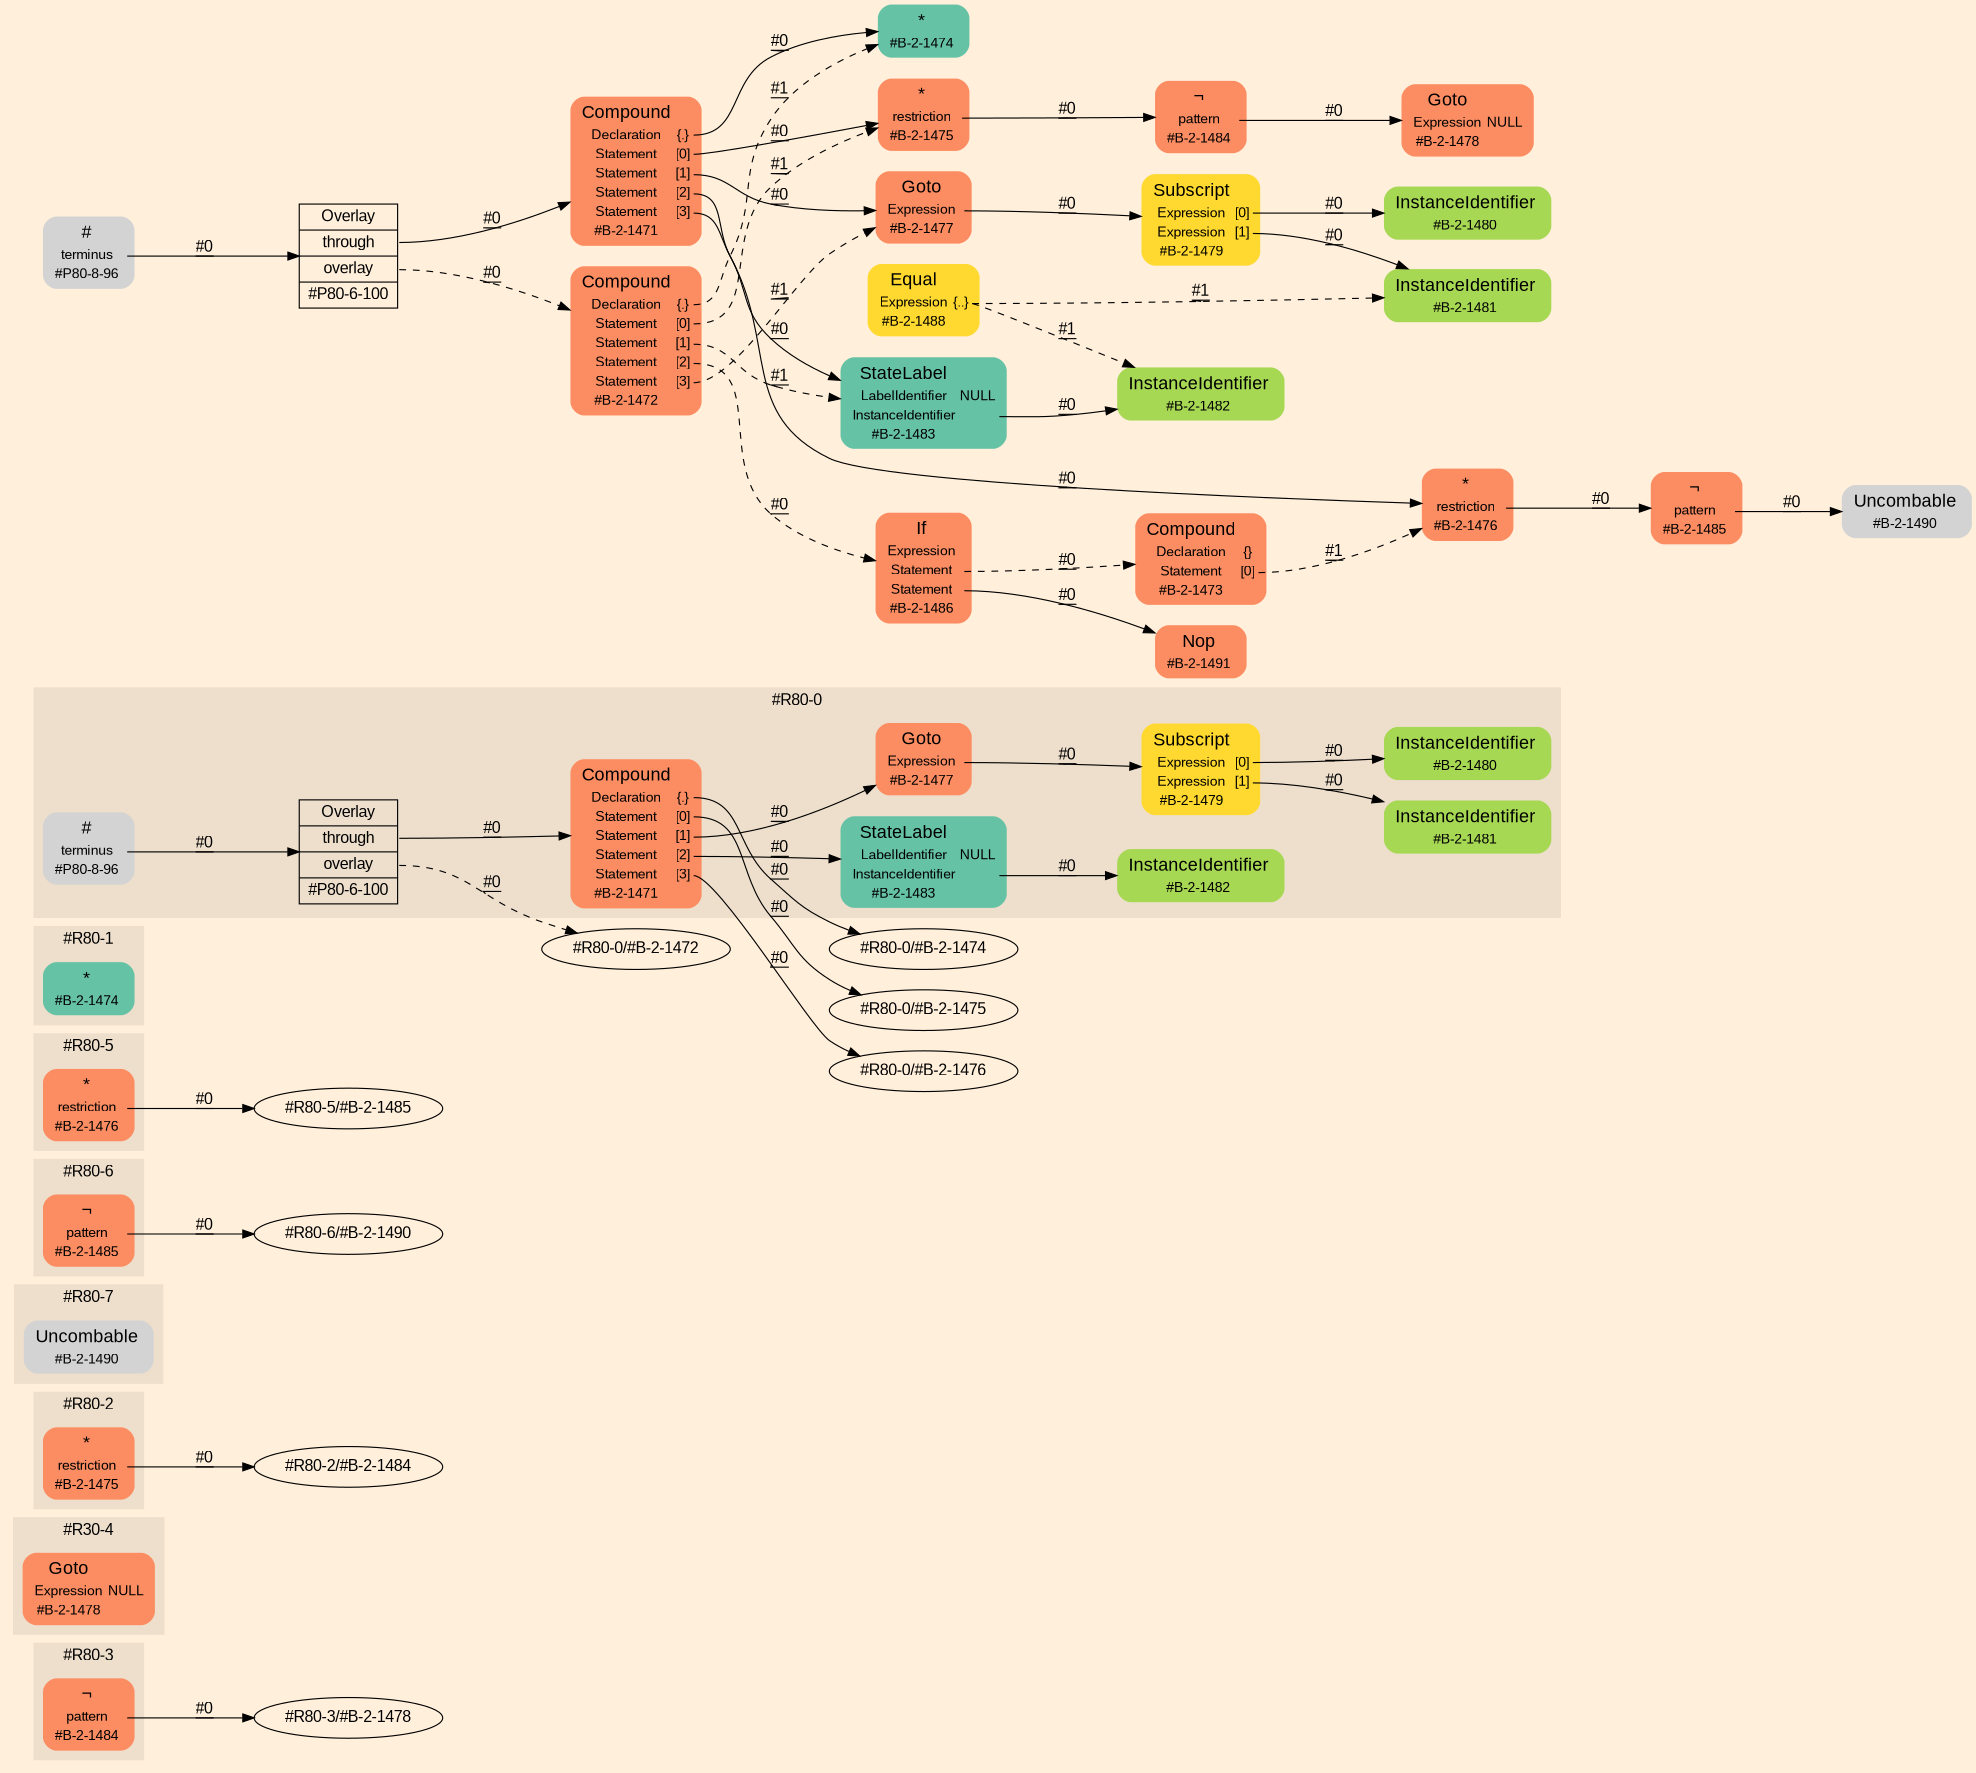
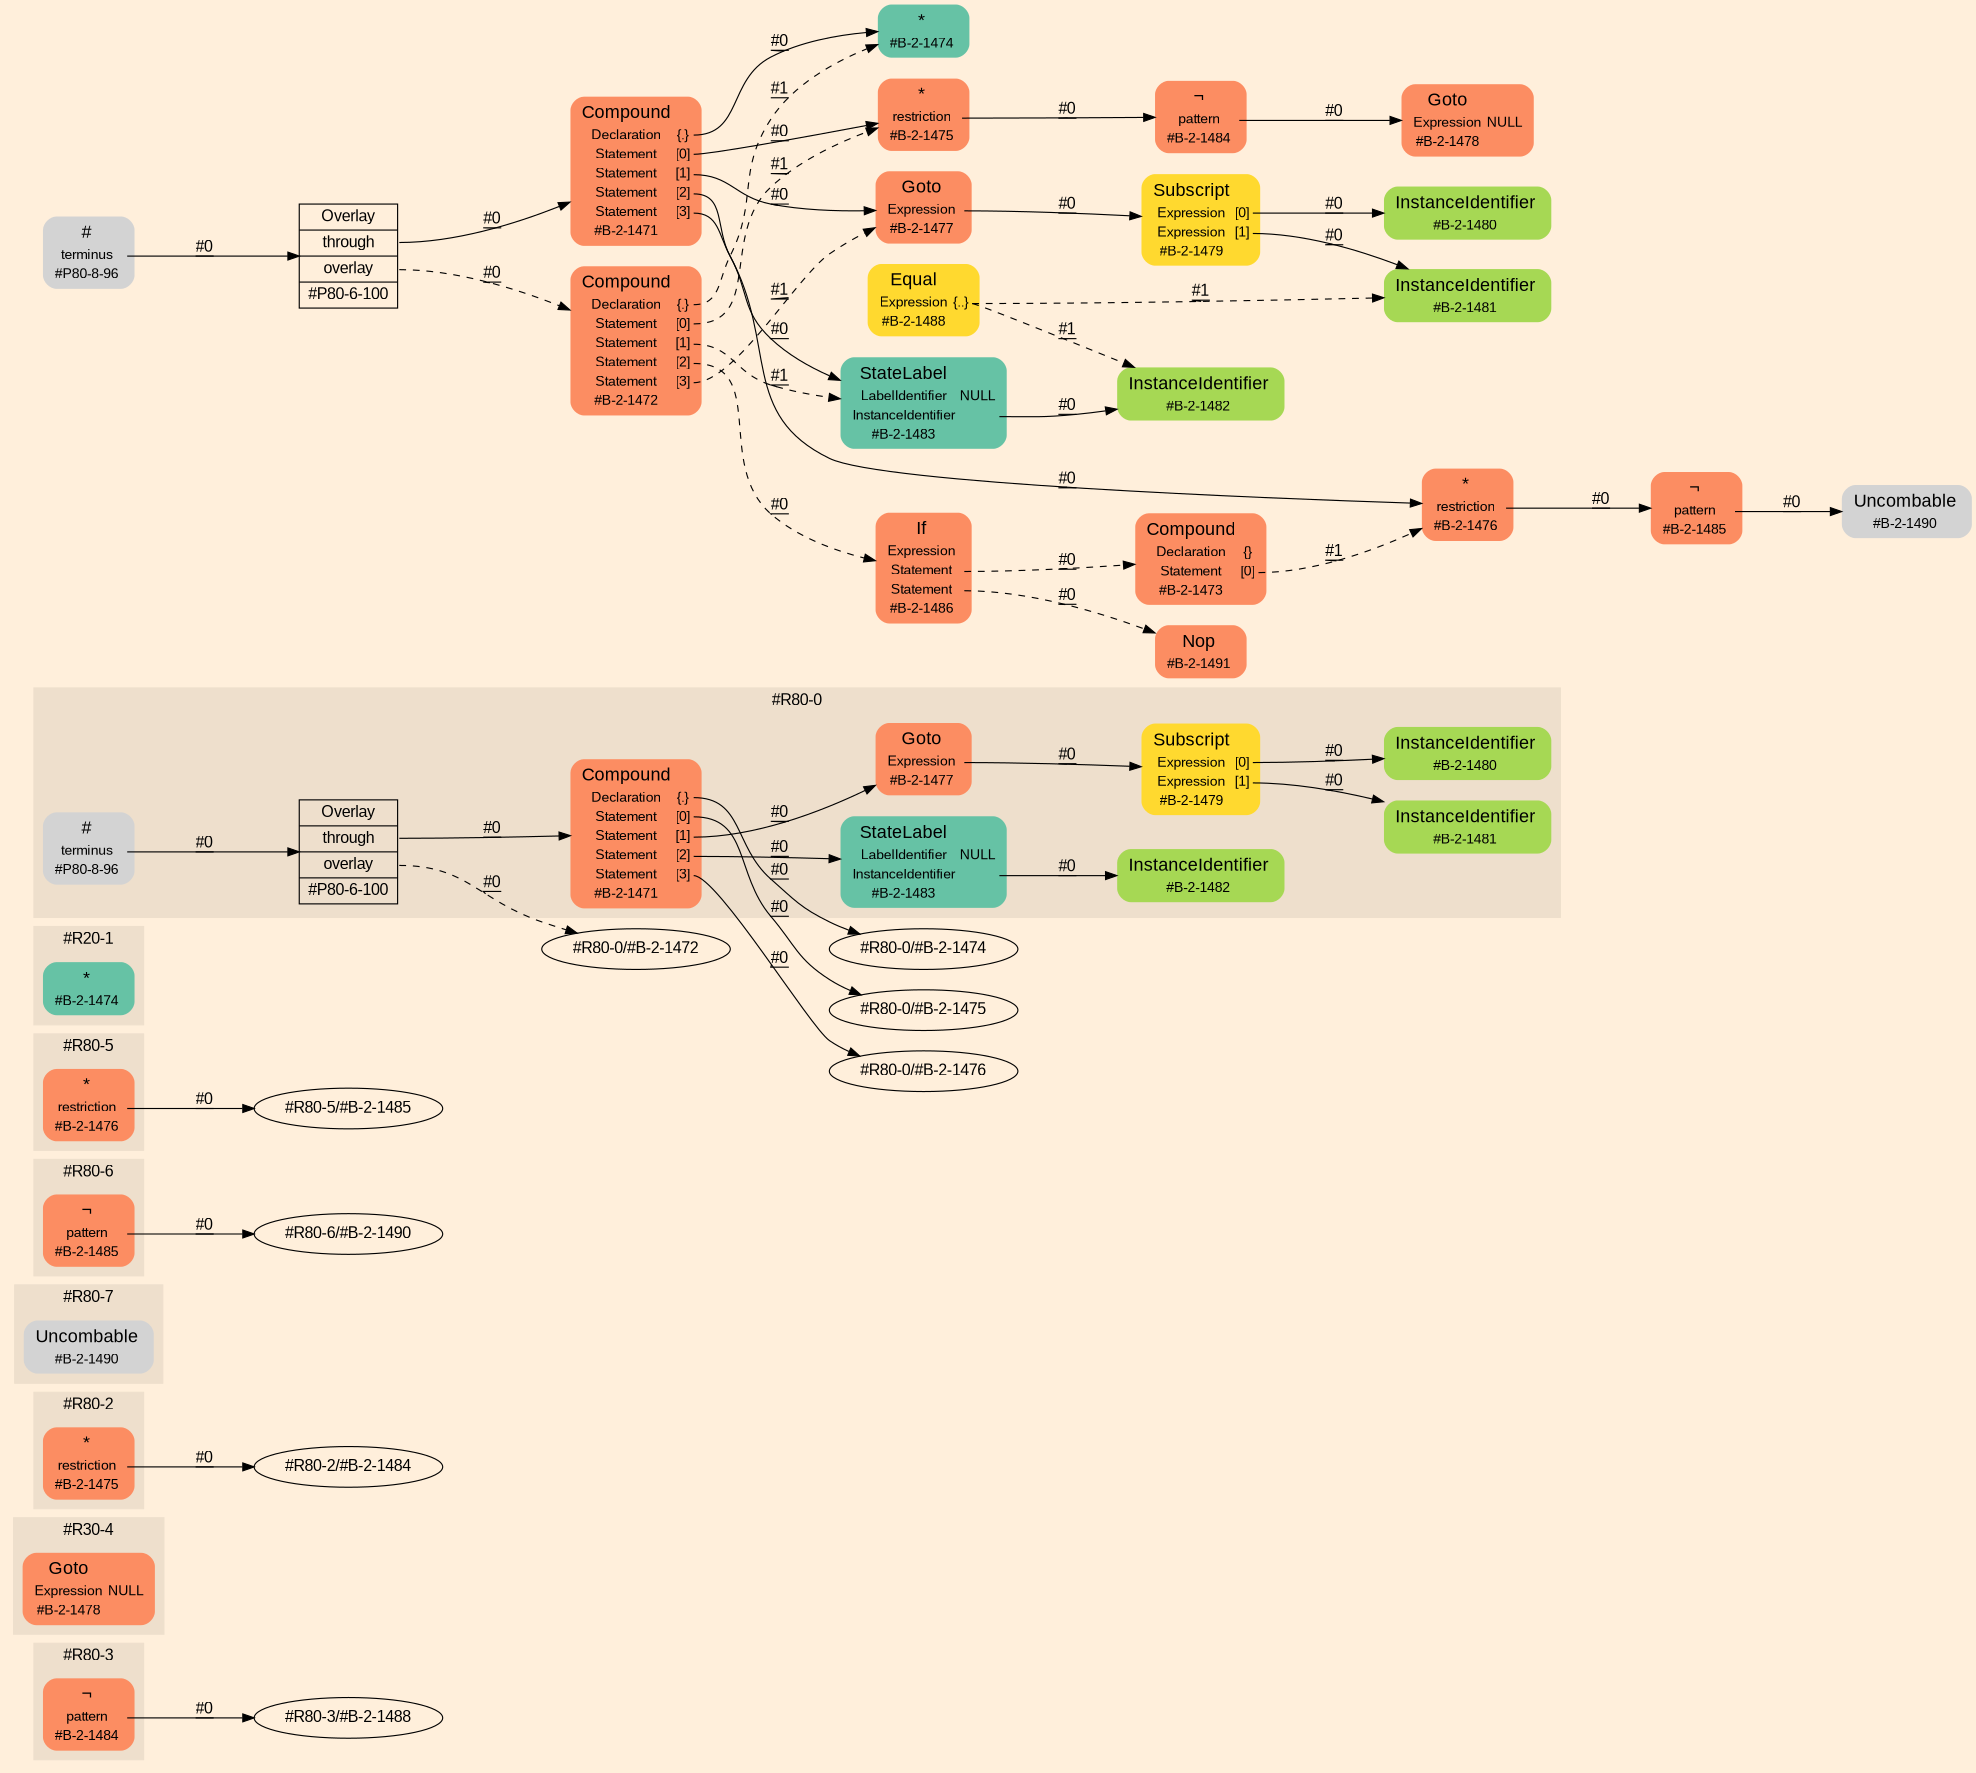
(1056, 602) -> (1056, 602)
(89, 939) -> (89, 939)
(348, 1718) -> (348, 1718)
